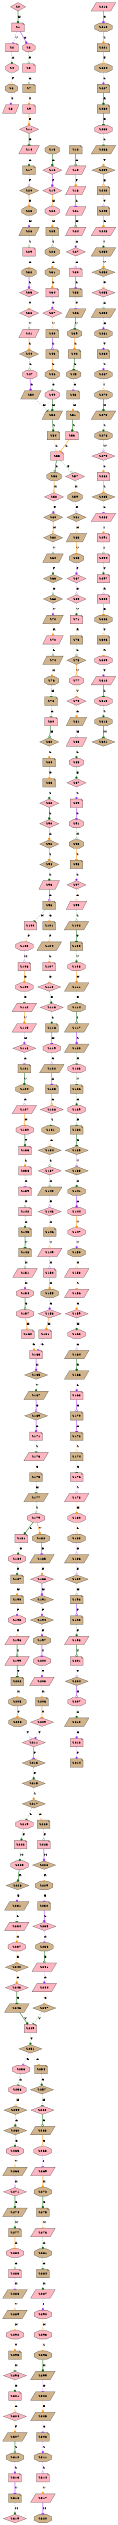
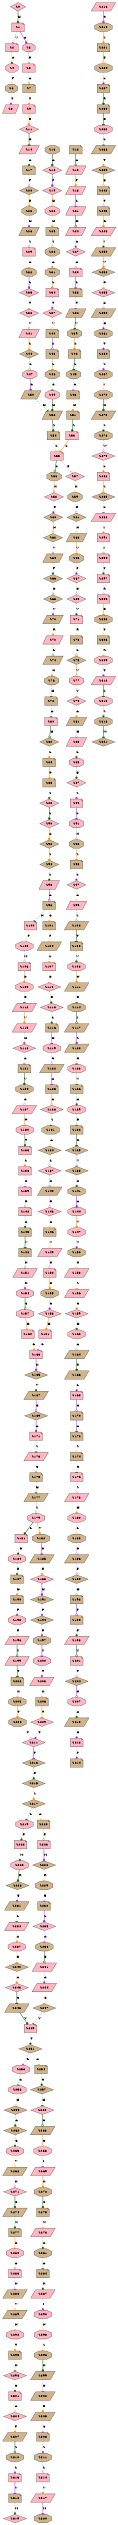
(25, 1171) -> (25, 1171)
(36, 1466) -> (36, 1466)
